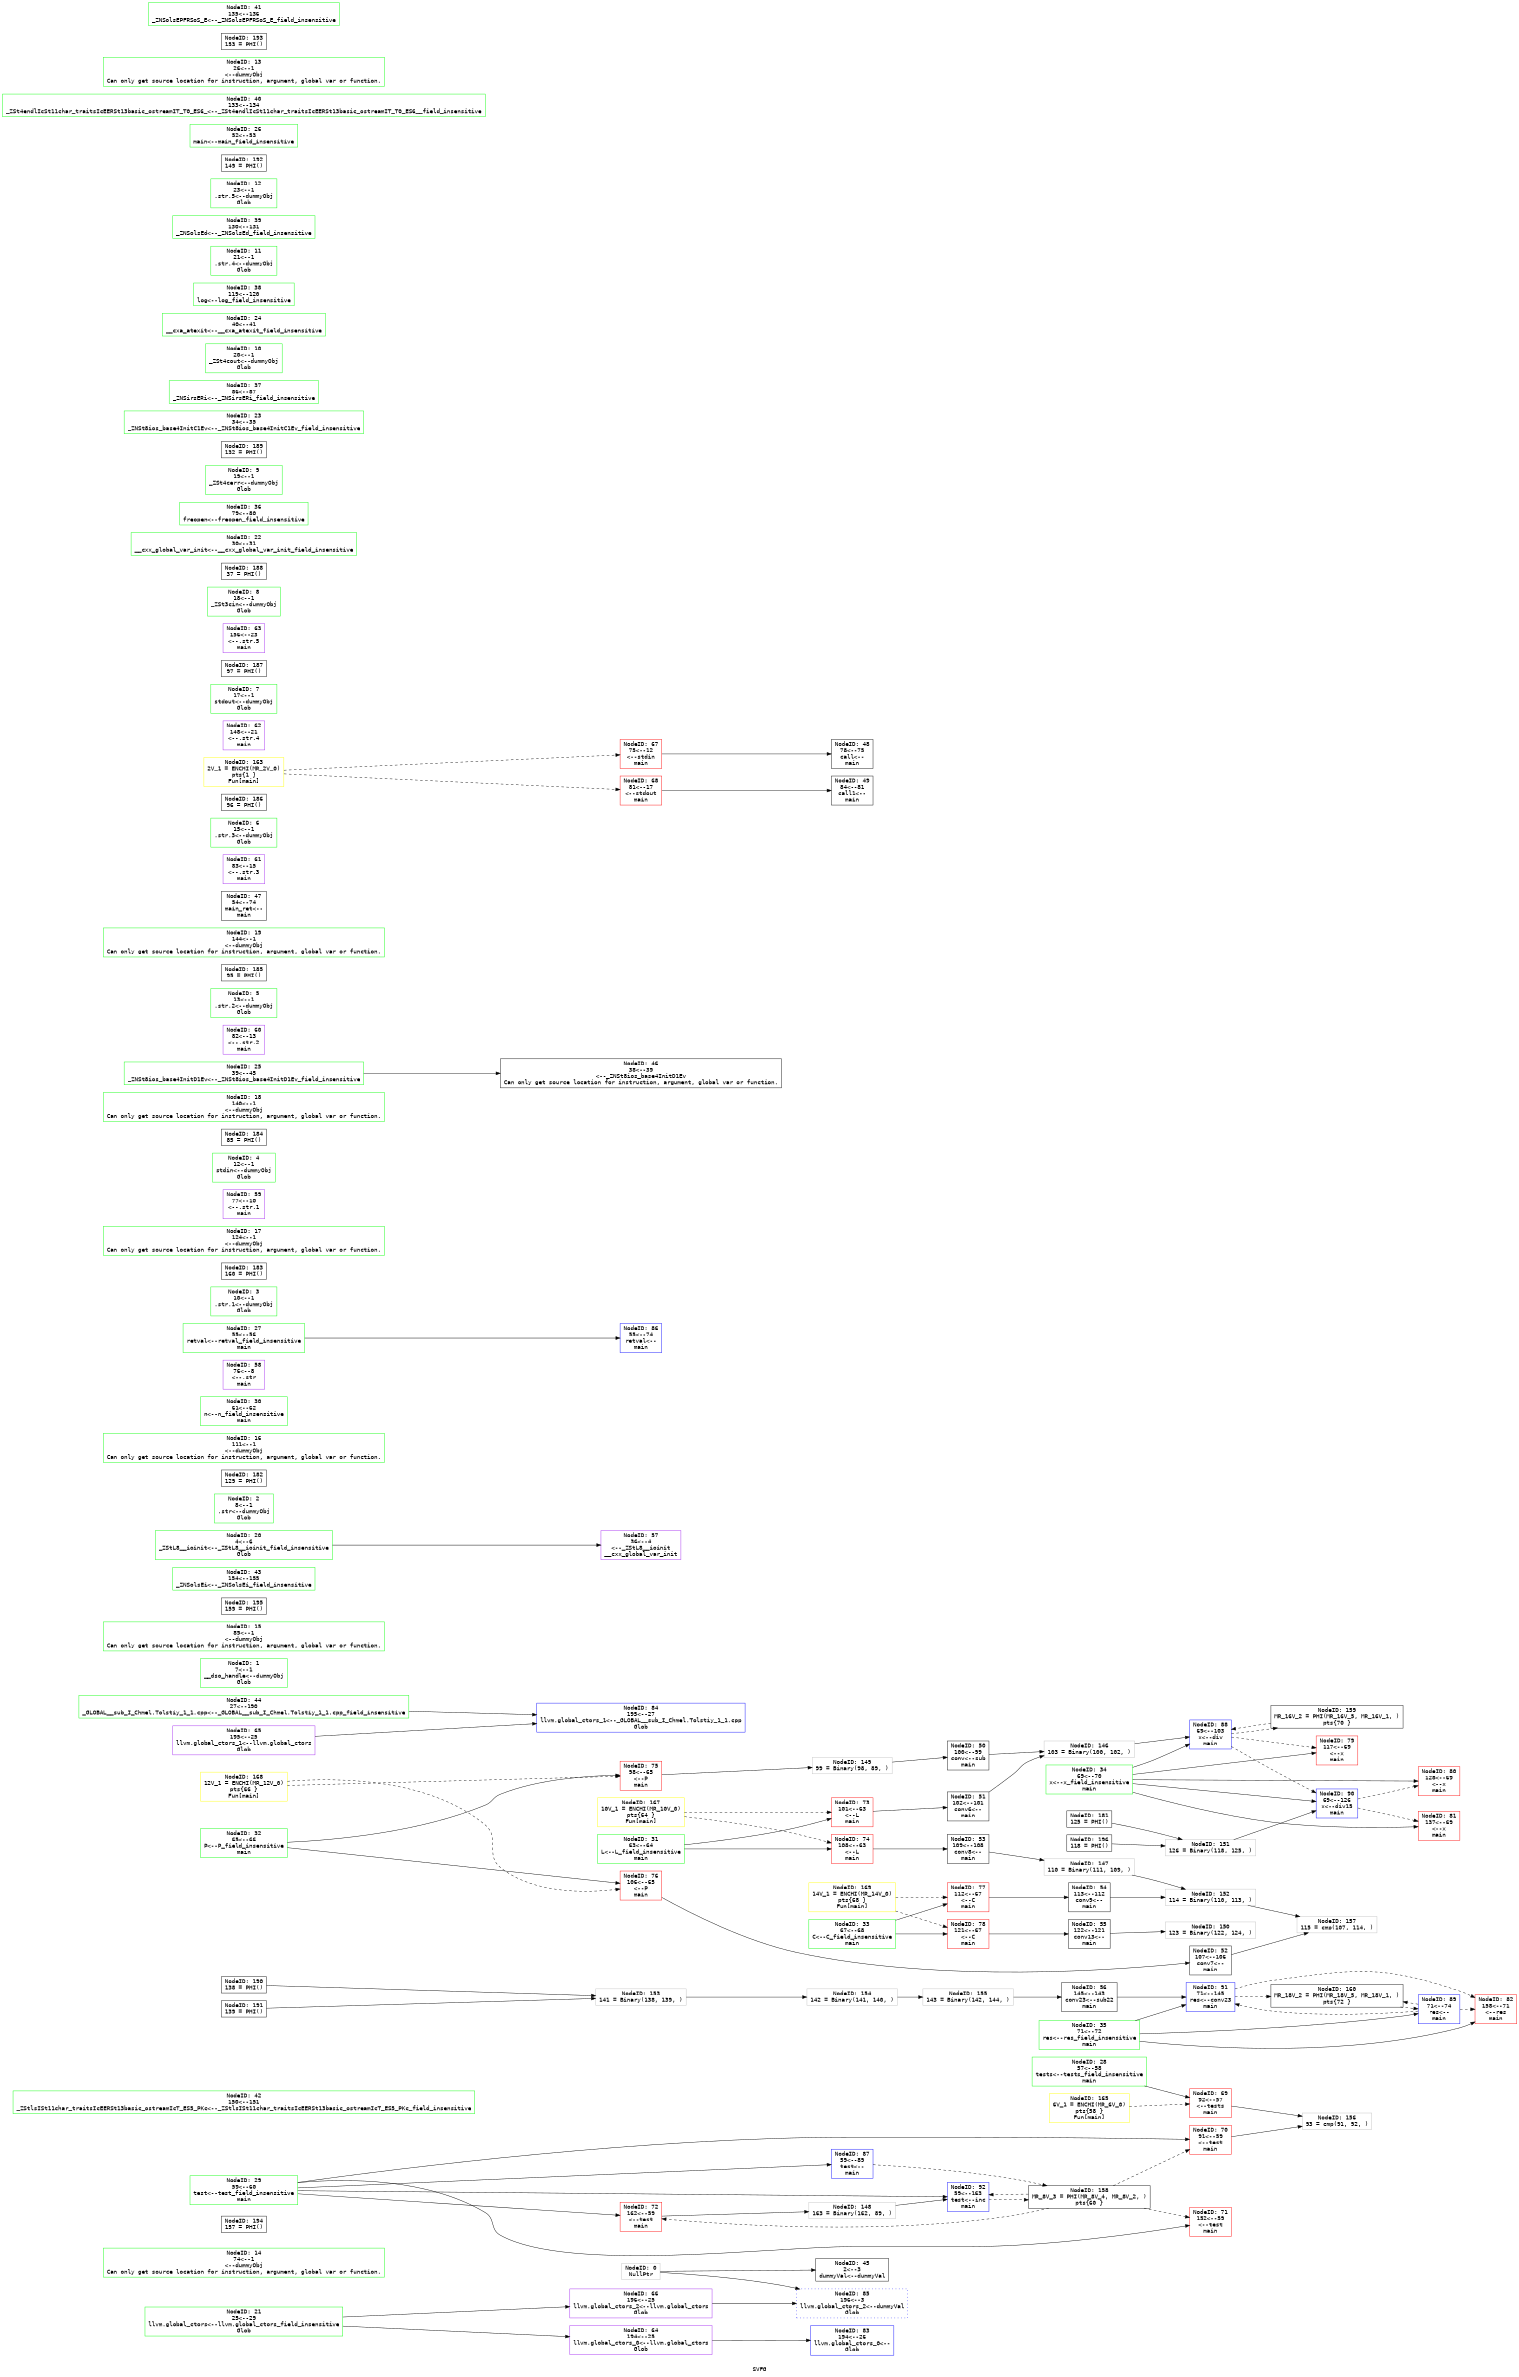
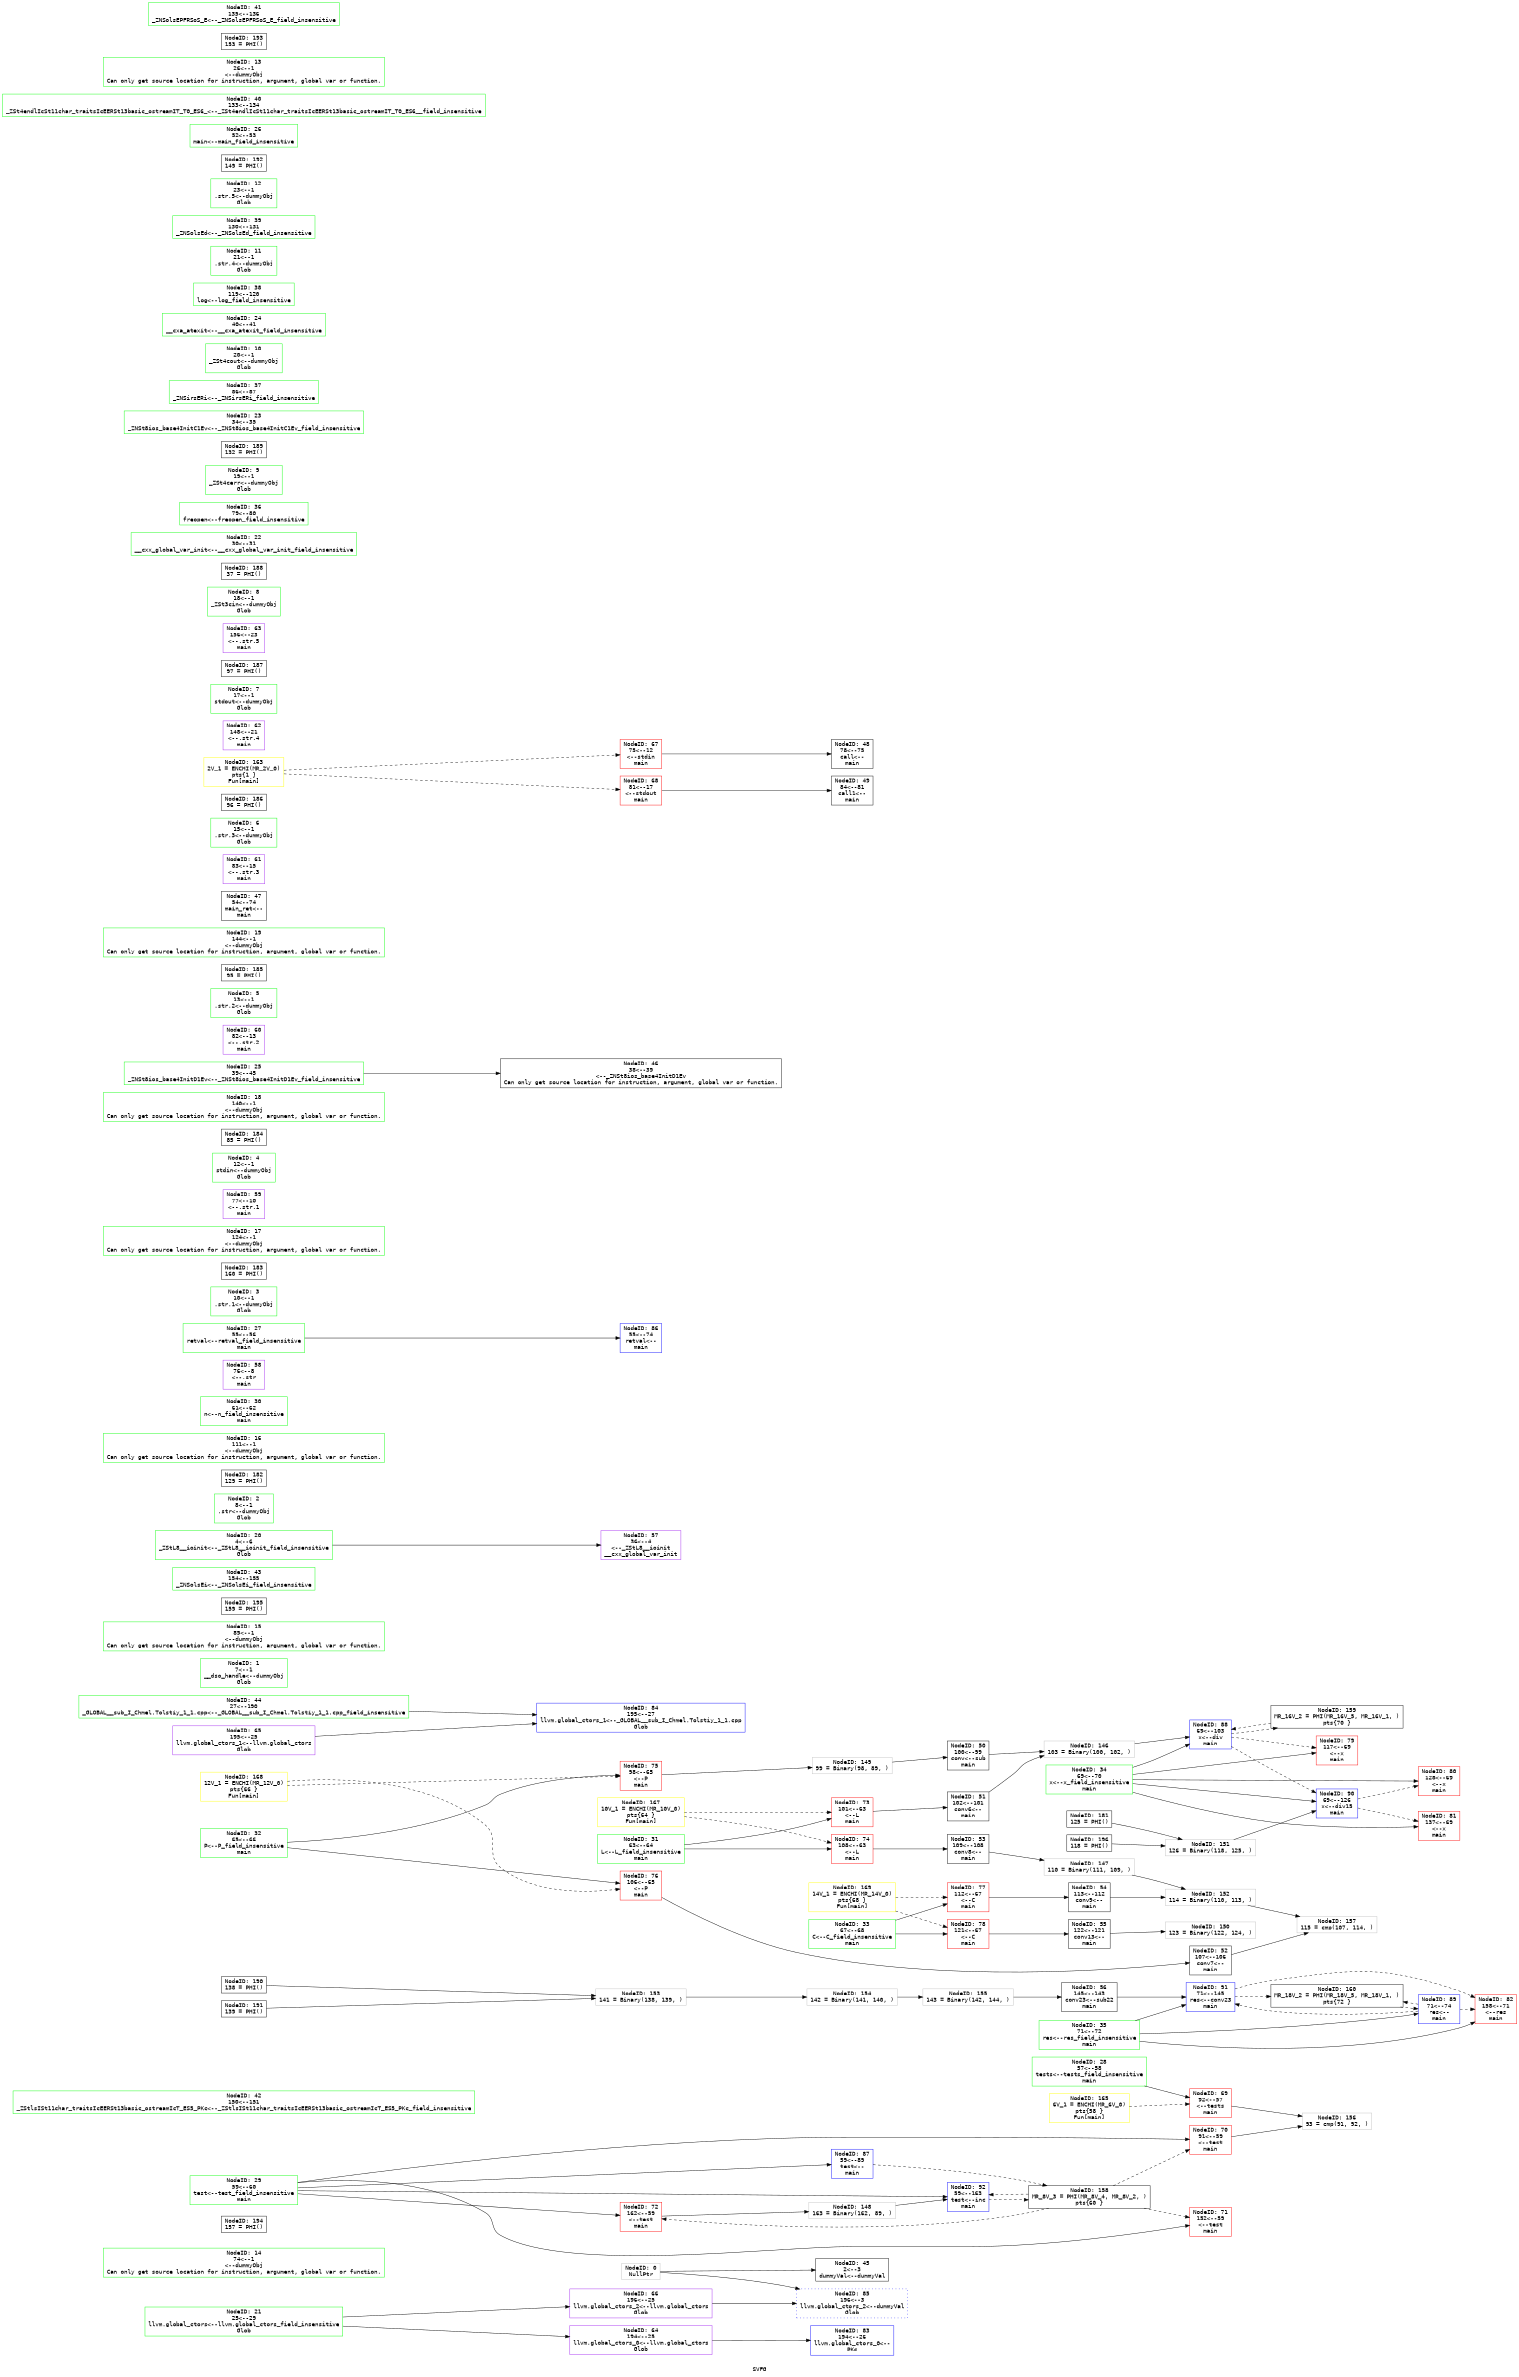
(852, 2350) -> (852, 2350)
